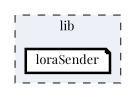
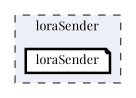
(68, 27) -> (68, 27)
